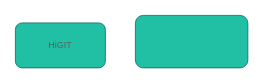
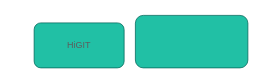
(60, 45) -> (79, 45)
